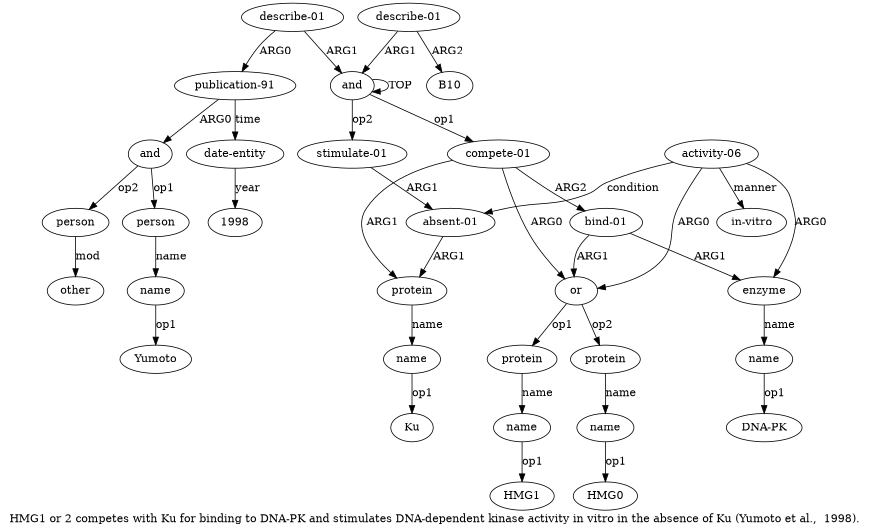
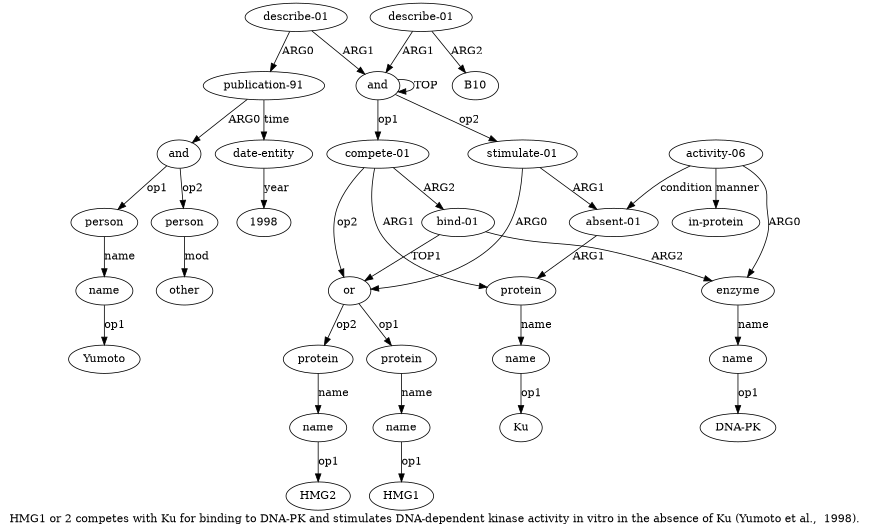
(547, 222) -> (348, 222)
(752, 222) -> (716, 222)
(670, 243) -> (477, 257)
(593, 257) -> (427, 257)
(710, 257) -> (668, 257)
(605, 496) -> (318, 496)
